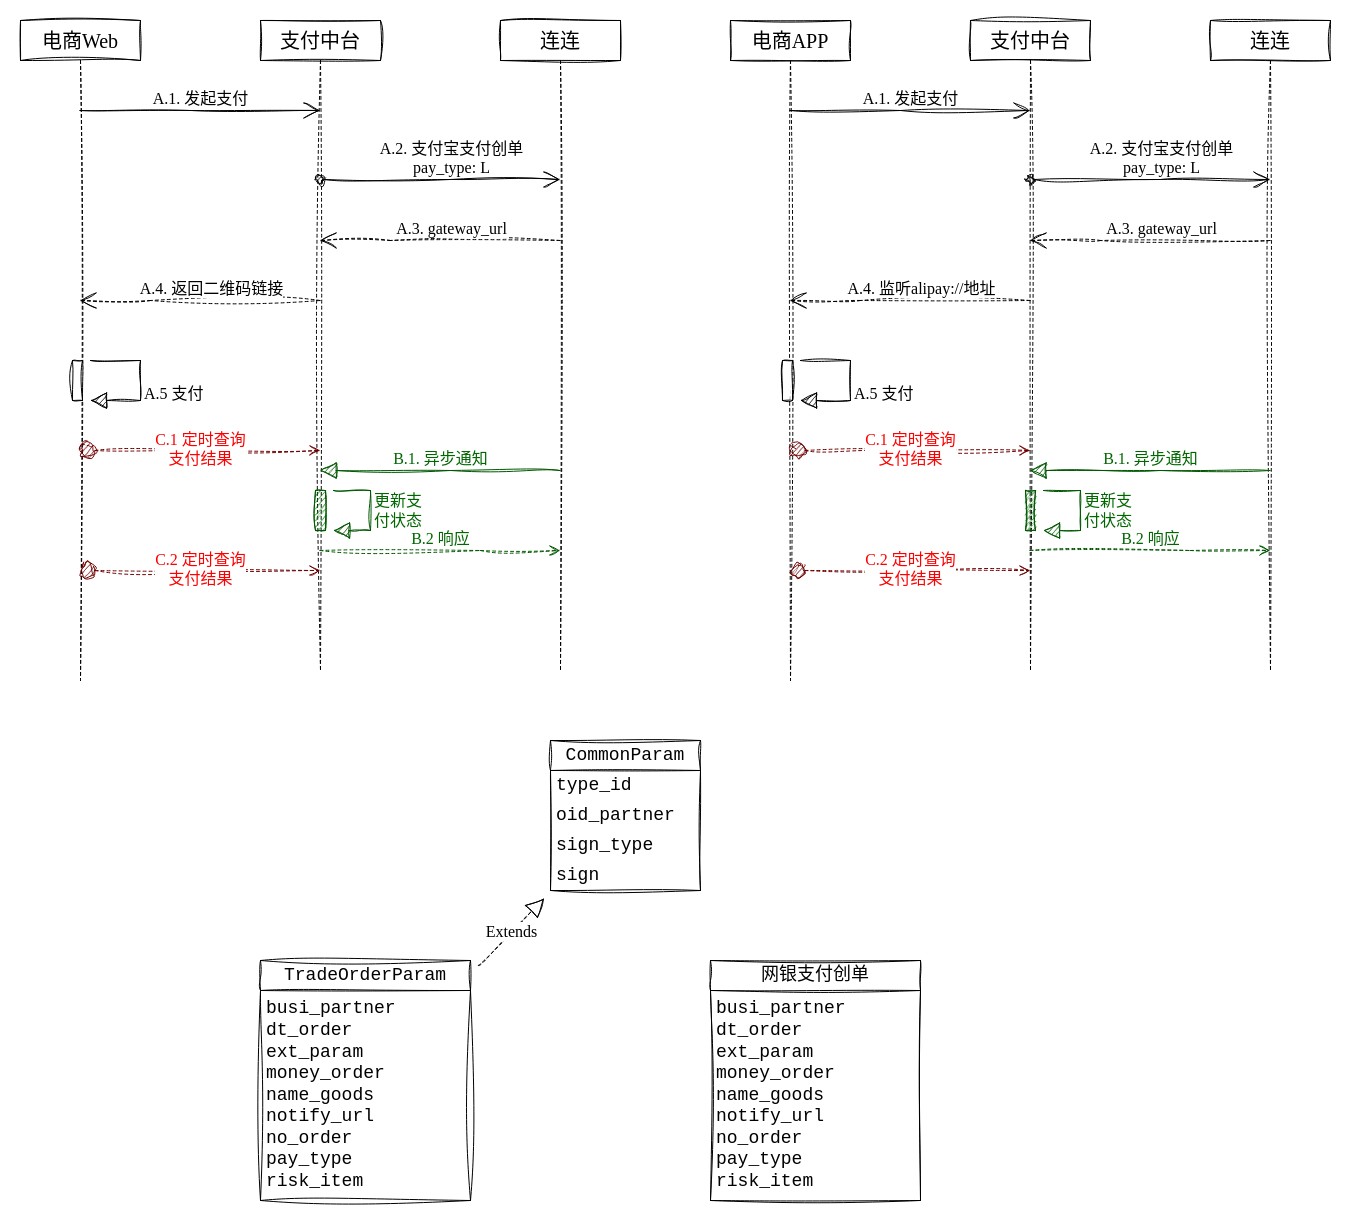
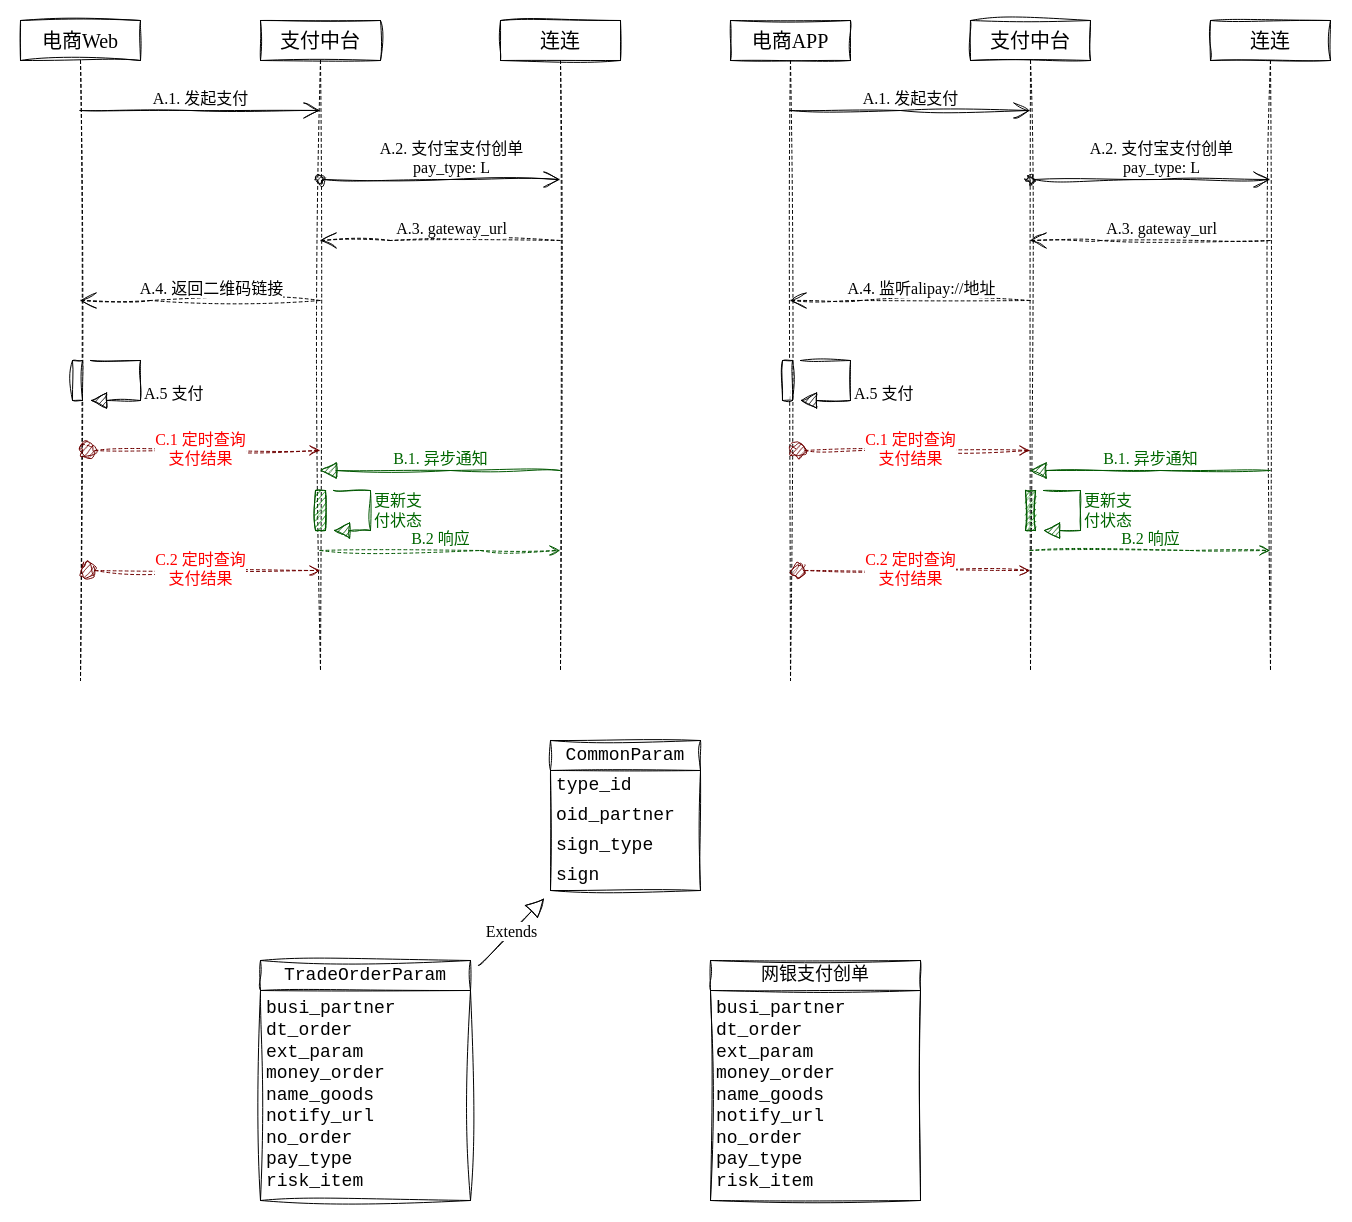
(492, 952) -> (492, 952)
